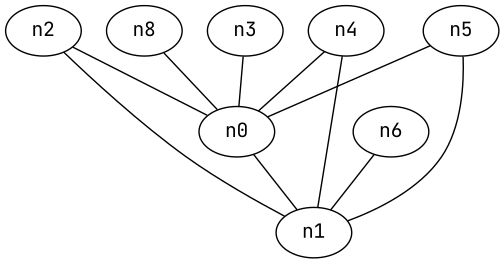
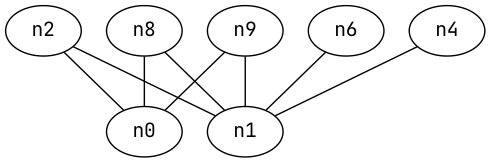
(245, 31) -> none
(461, 31) -> (245, 31)
(291, 81) -> none
(275, 182) -> (189, 75)
